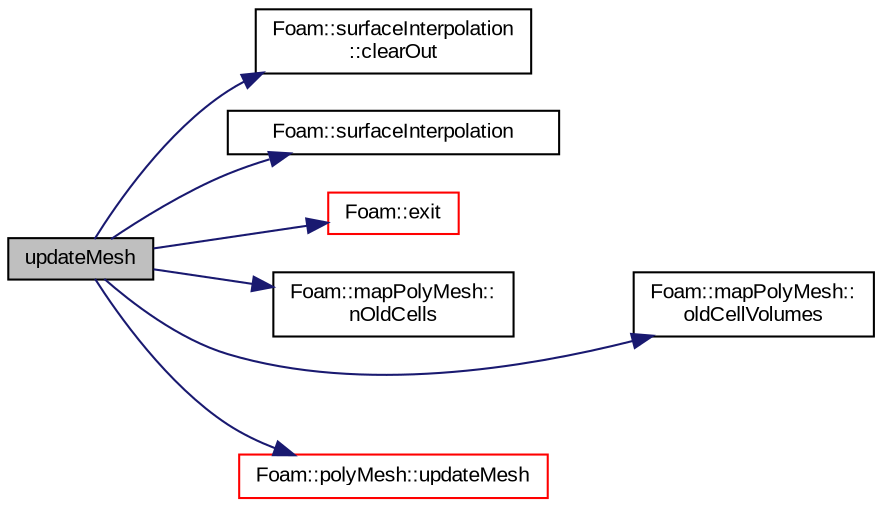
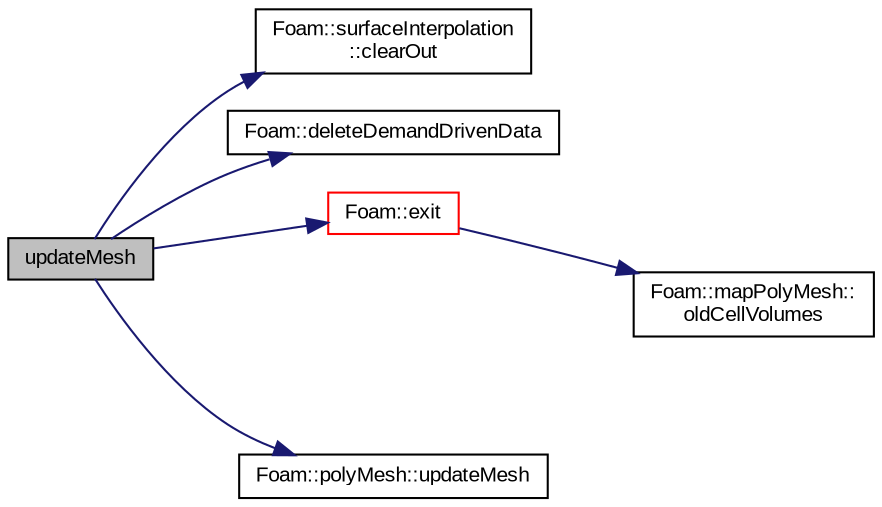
(393, 133) -> (393, 133)
(393, 304) -> none
(358, 374) -> (539, 247)
(393, 476) -> (393, 476)
